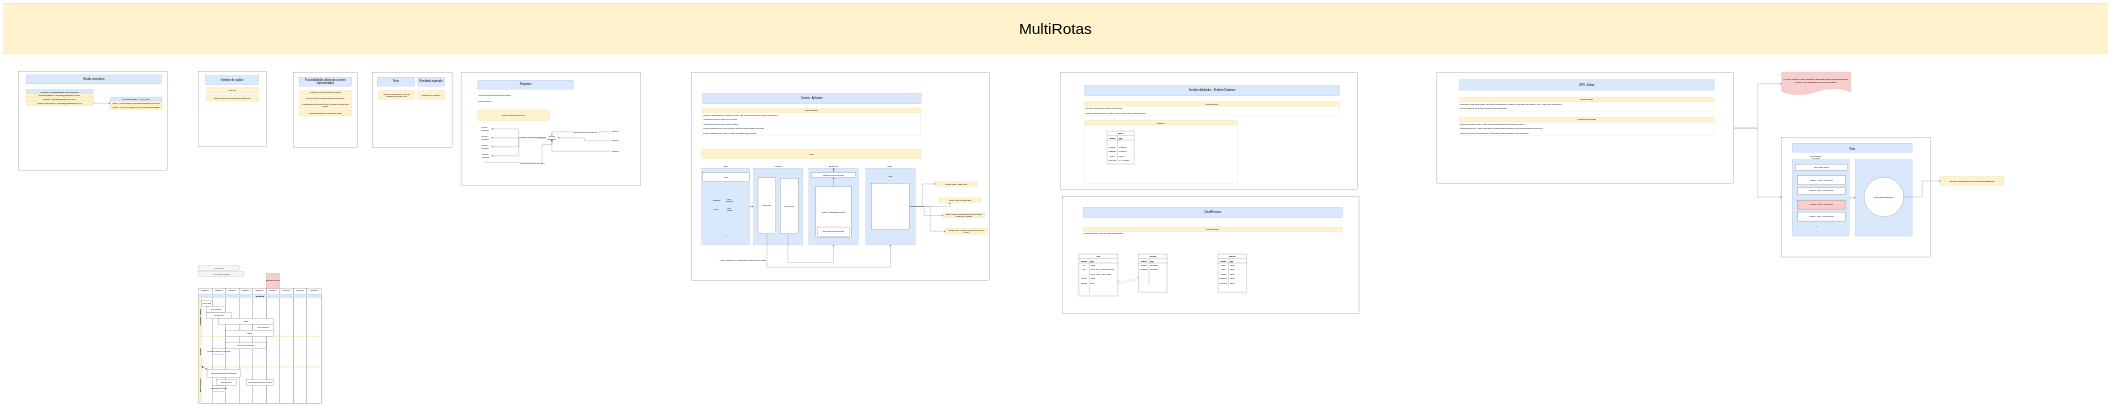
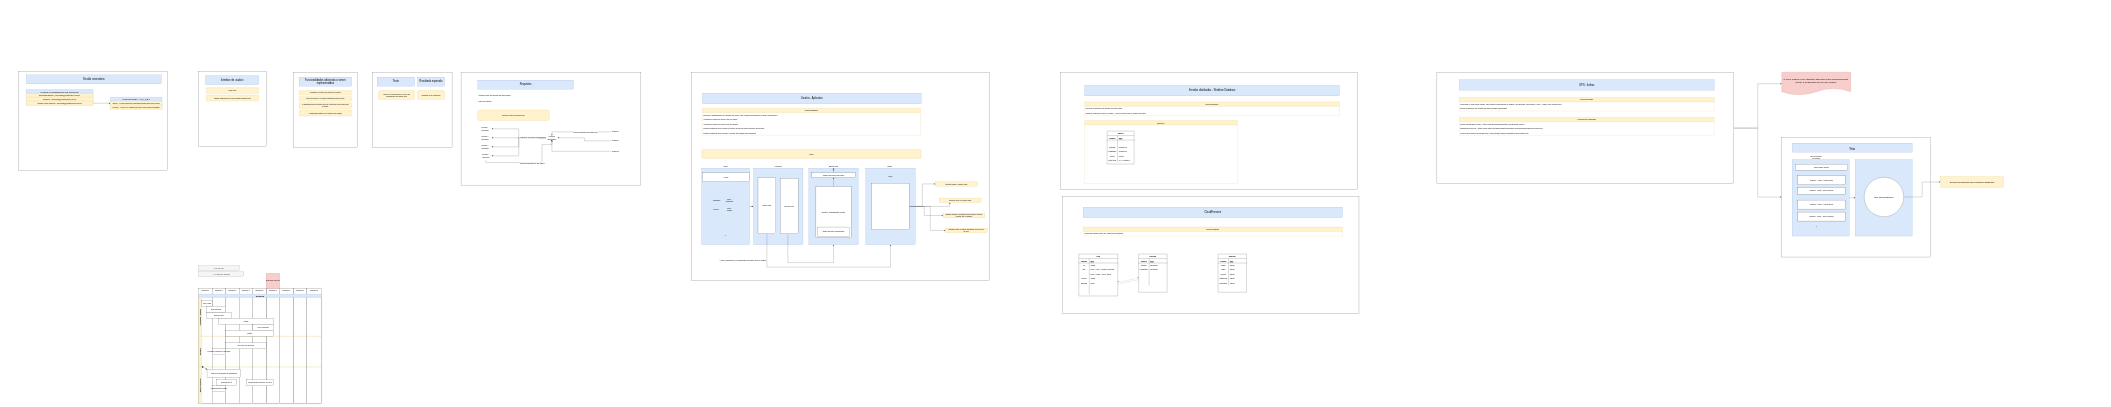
(1055, 29) -> none
(1973, 181) -> (1973, 182)
(1822, 205) -> (1822, 205)
(966, 231) -> (966, 231)
